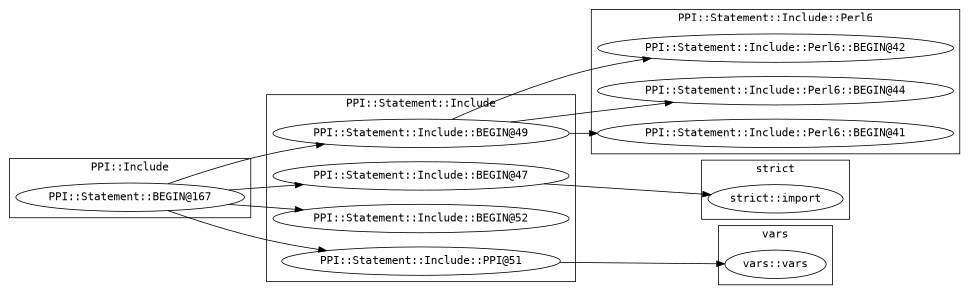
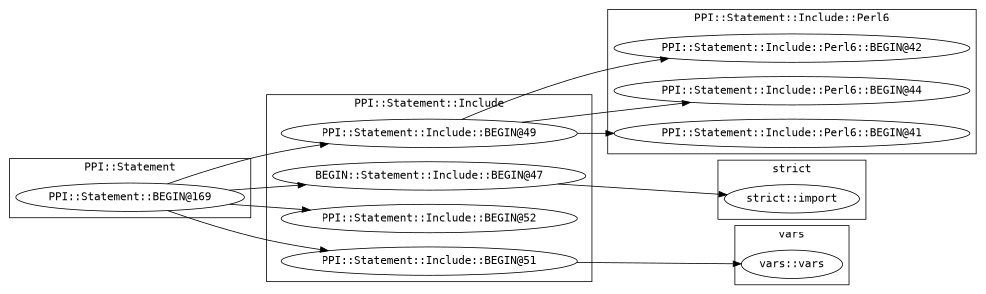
(130, 168) -> (130, 168)
(421, 176) -> (429, 176)
(130, 197) -> (130, 197)
(421, 261) -> (429, 261)
